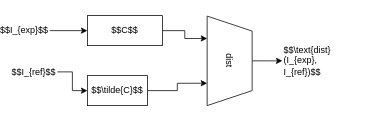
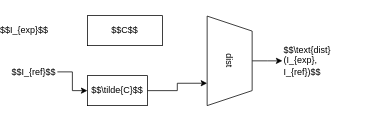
(66, 30) -> none
(185, 32) -> none
